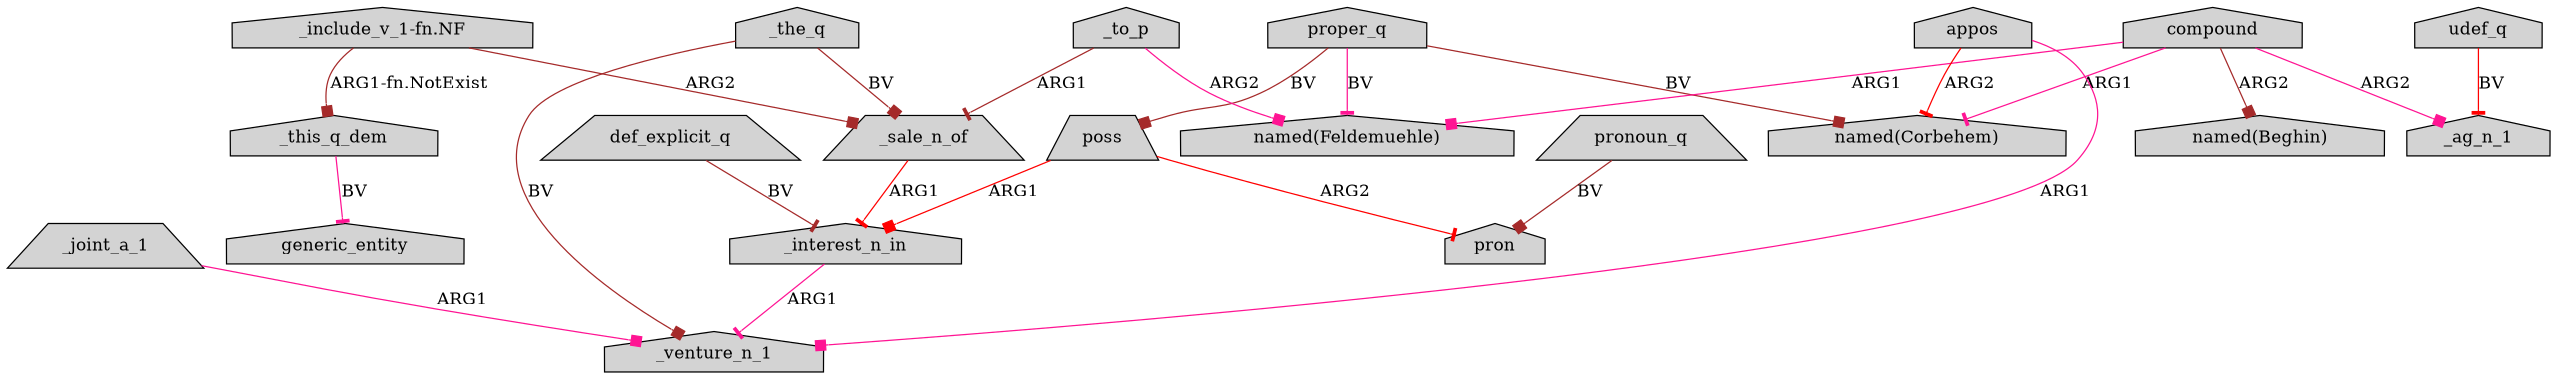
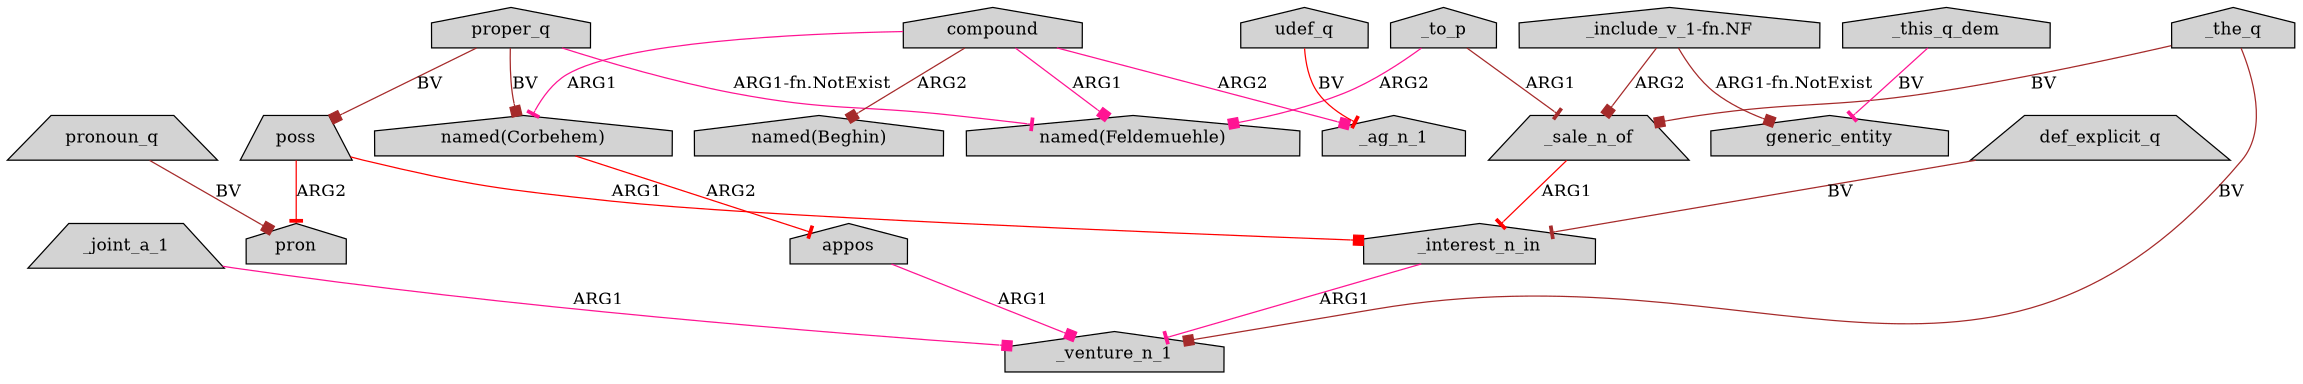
(332, 72) -> (1713, 91)
(1943, 78) -> (691, 193)
(1360, 84) -> (812, 84)
